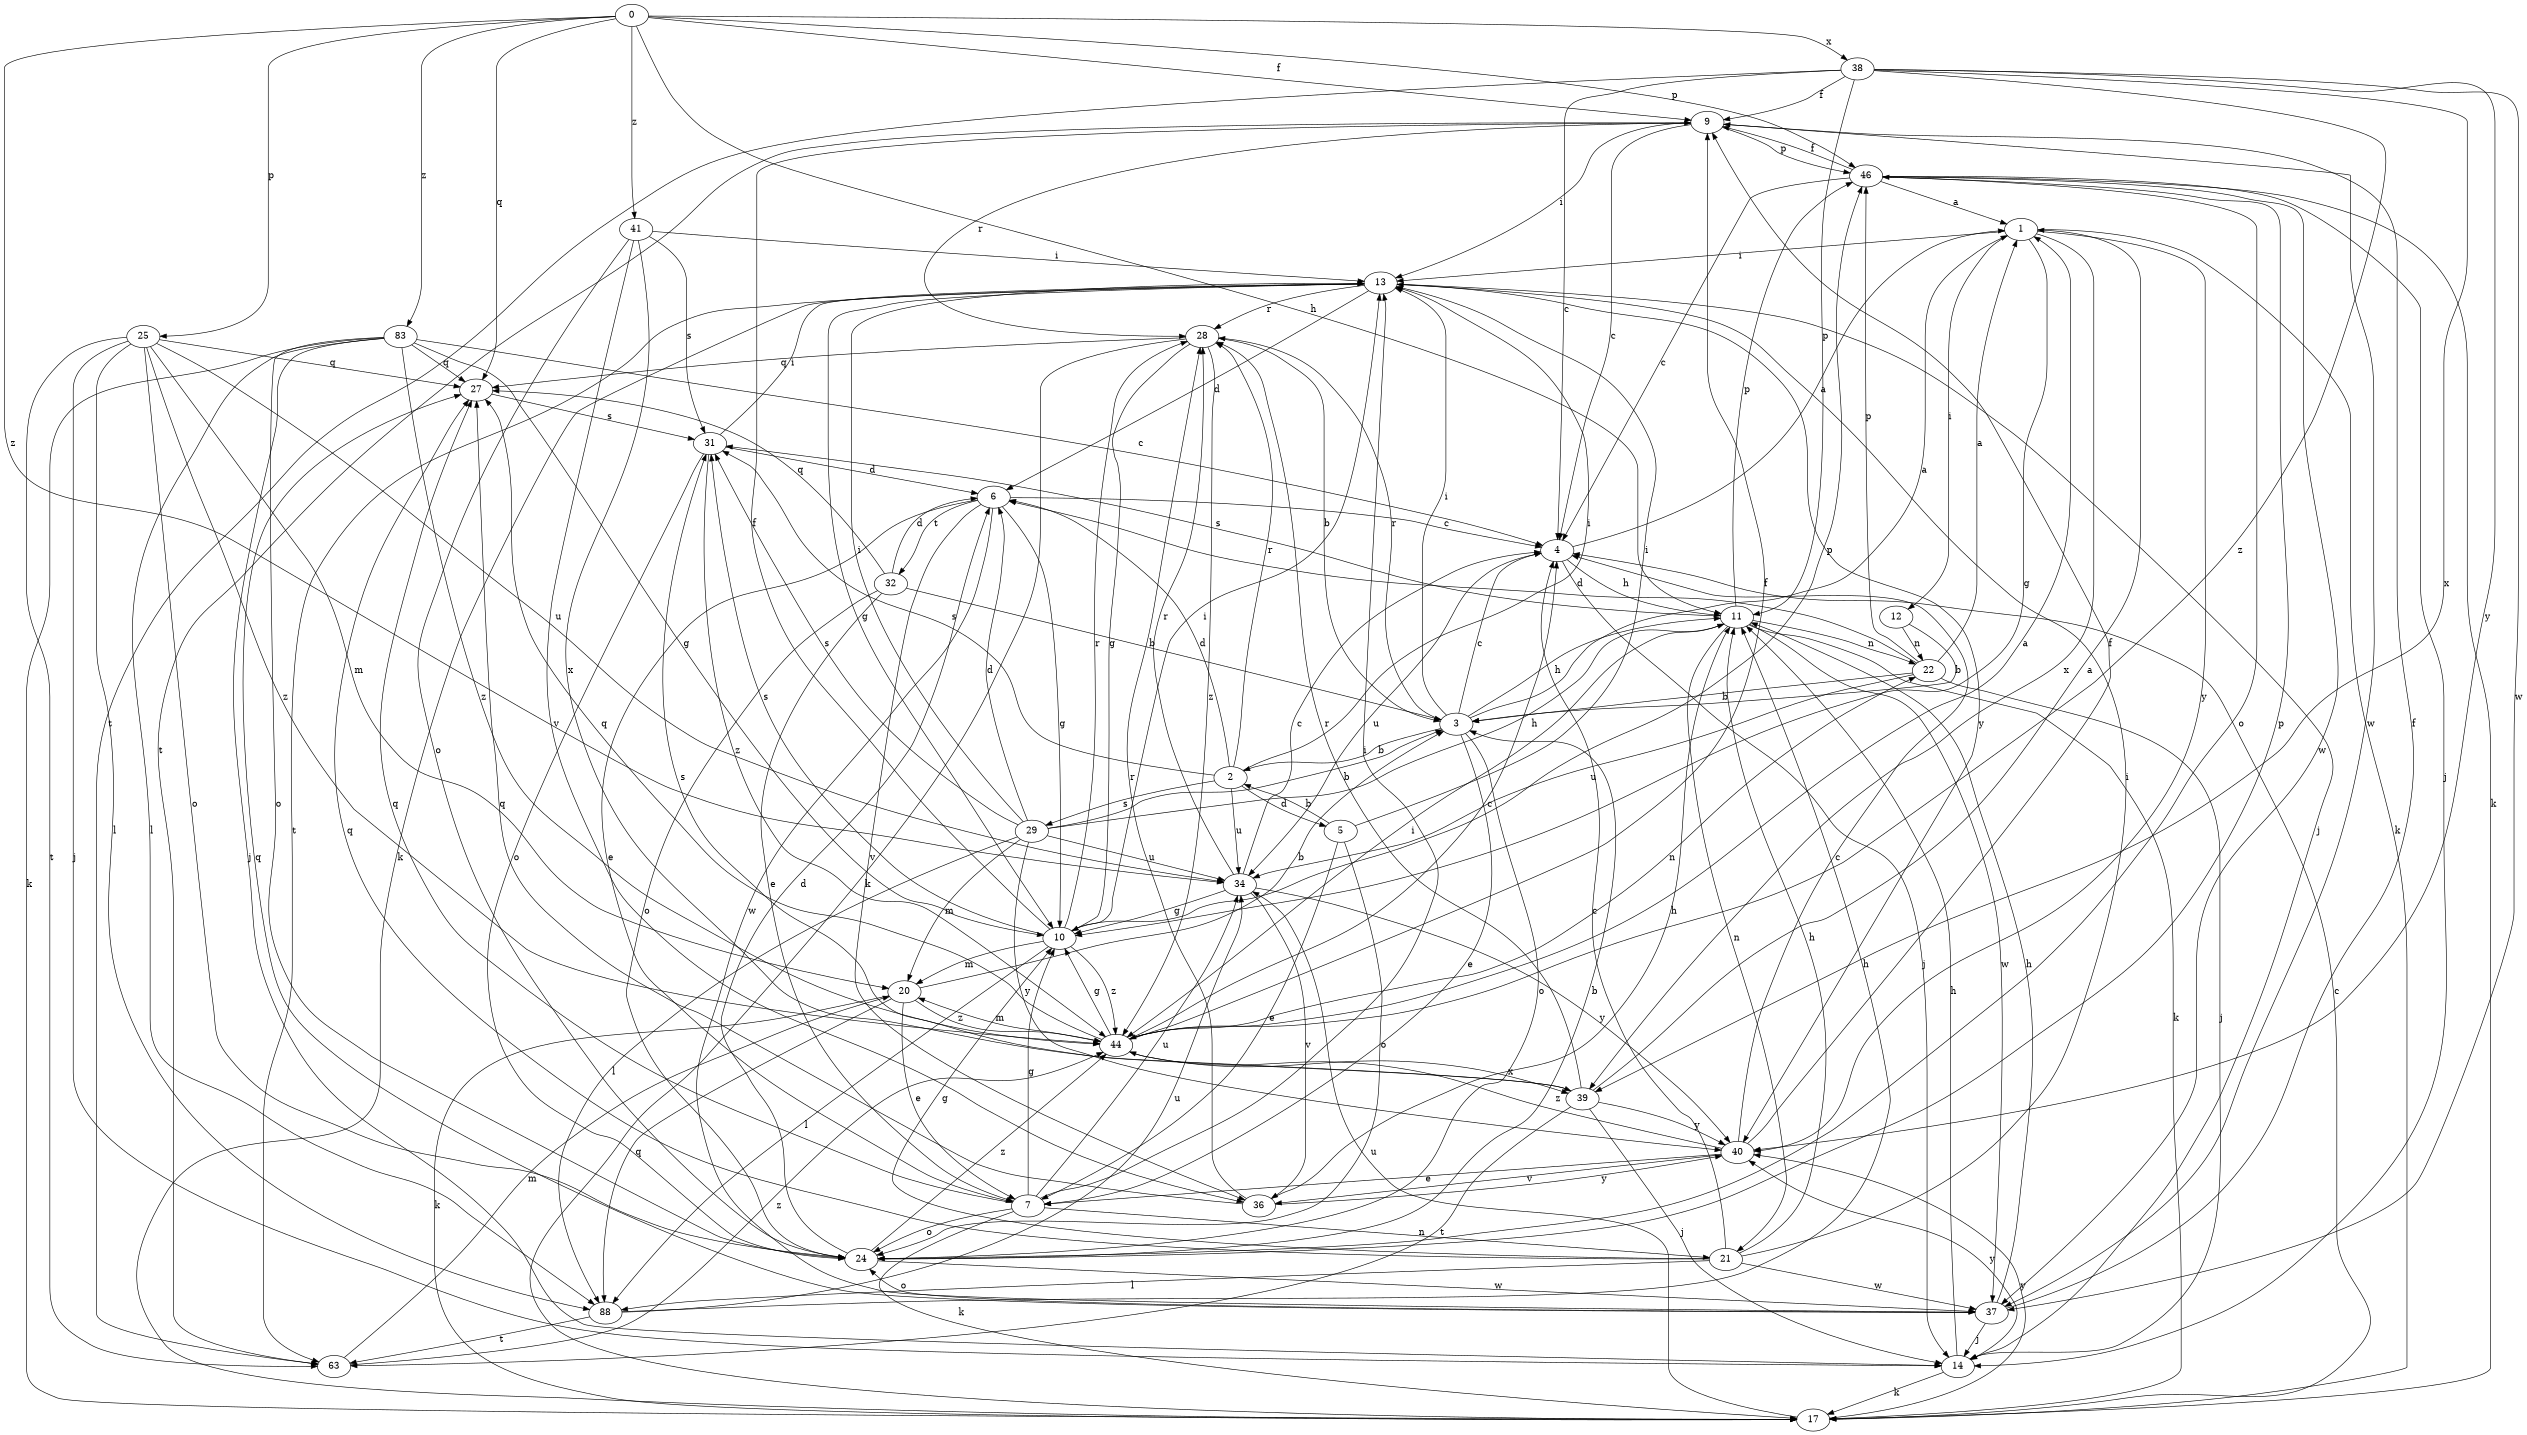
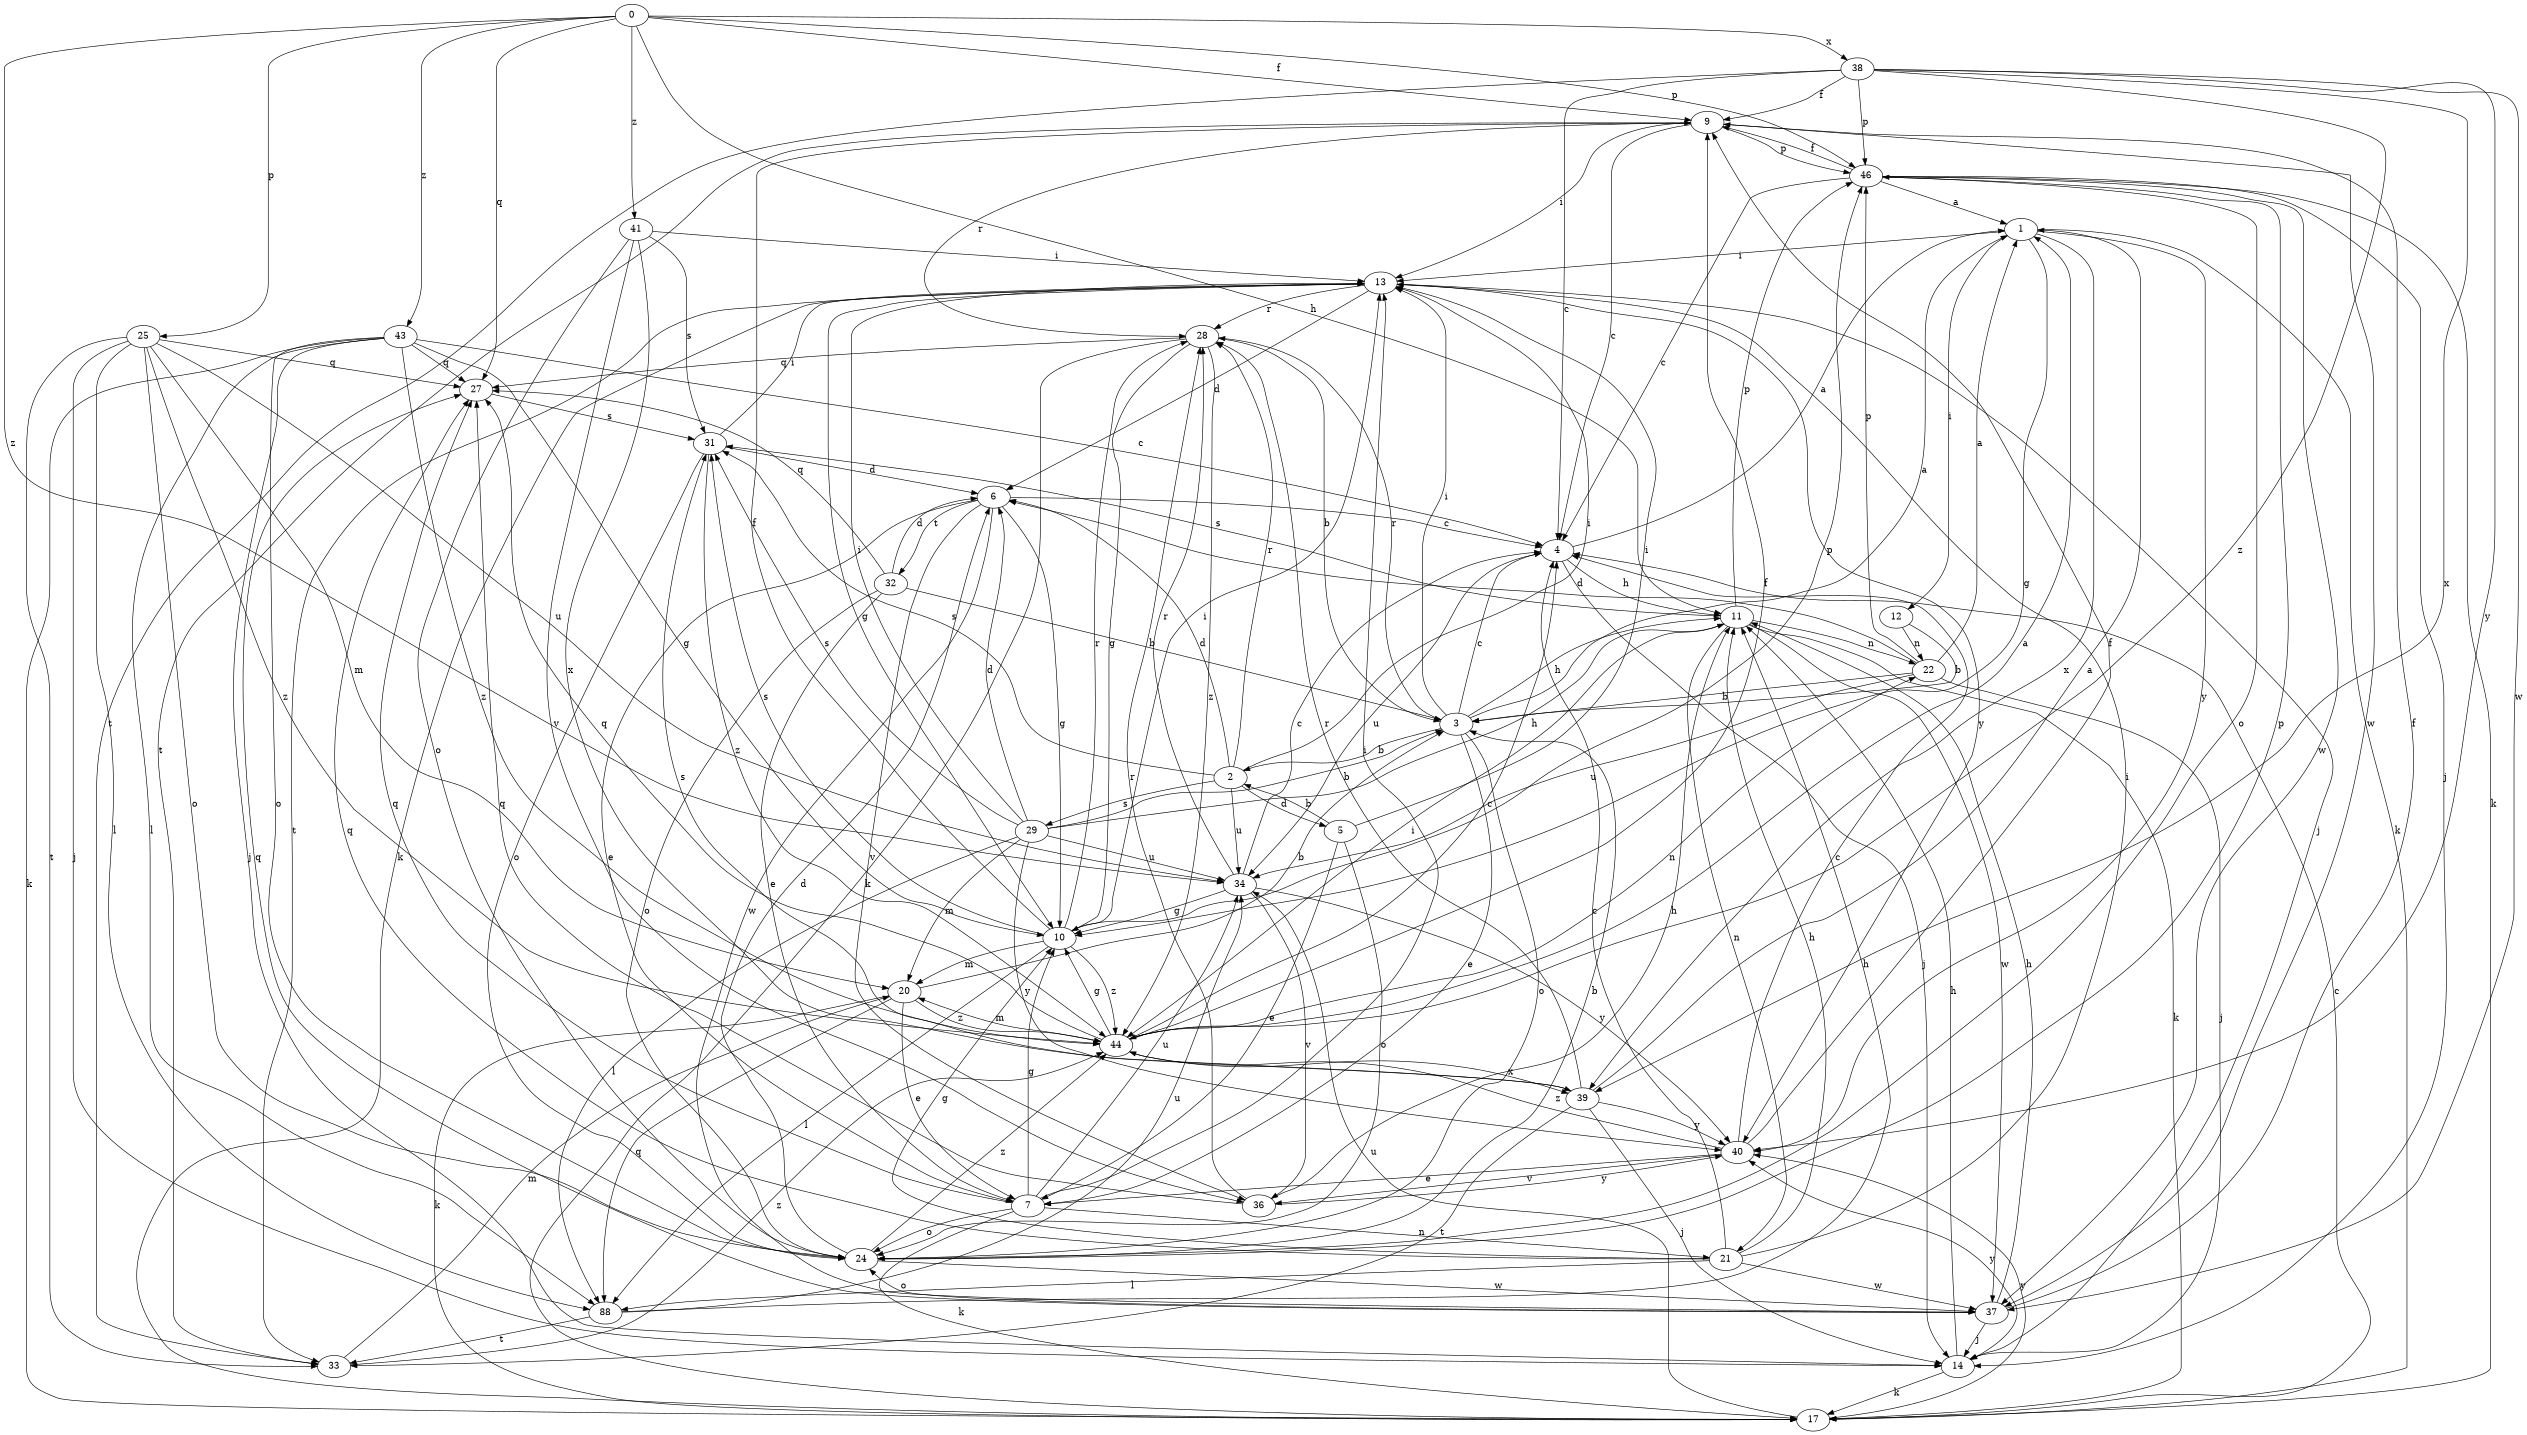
(401, 337) -> (401, 337)
(1823, 357) -> (1862, 119)
(334, 1367) -> (334, 1367)
